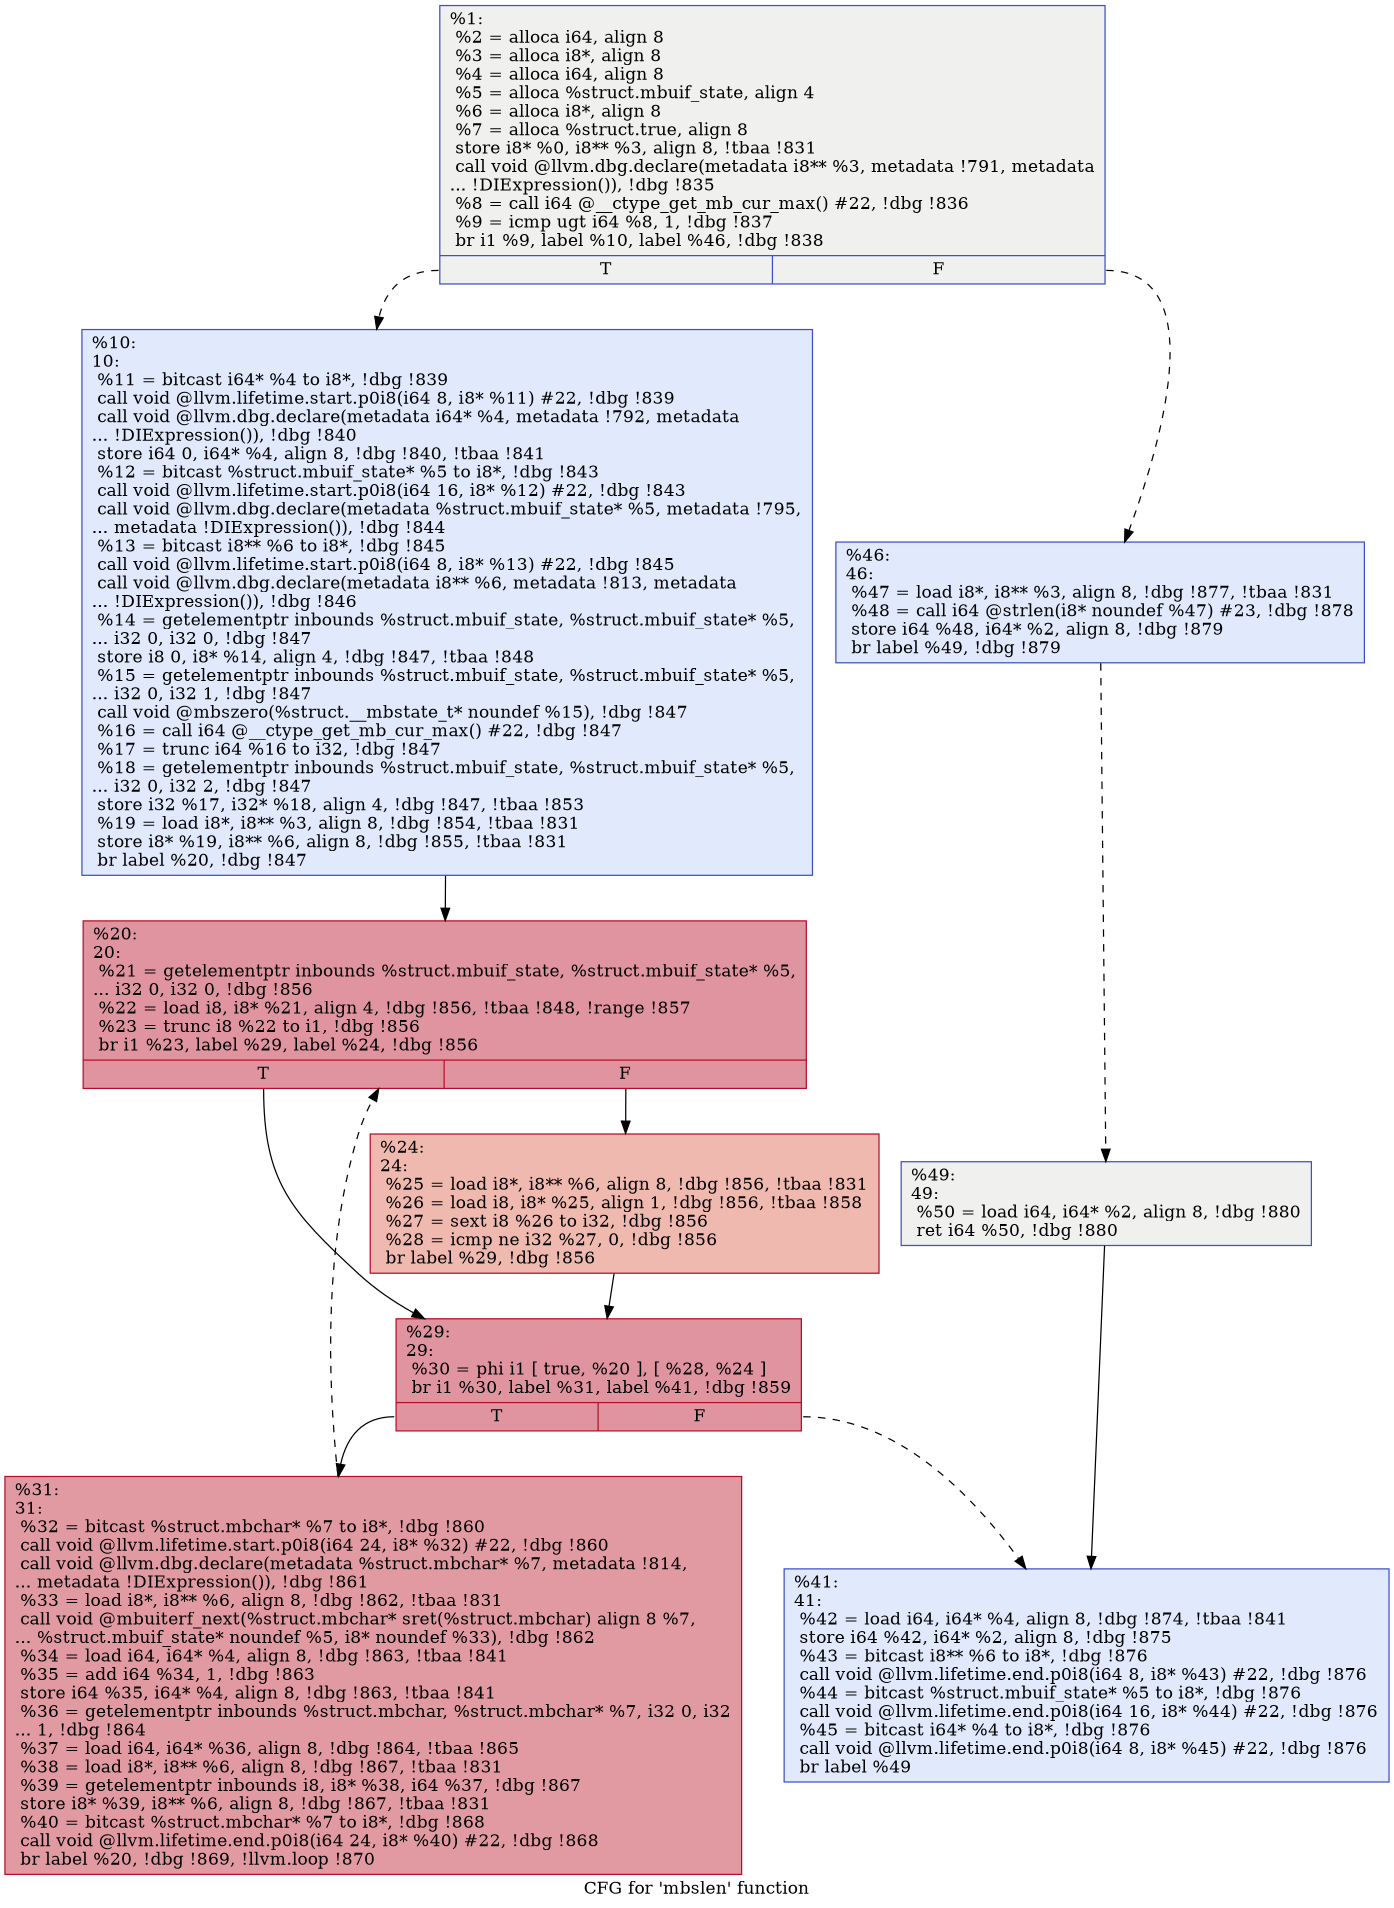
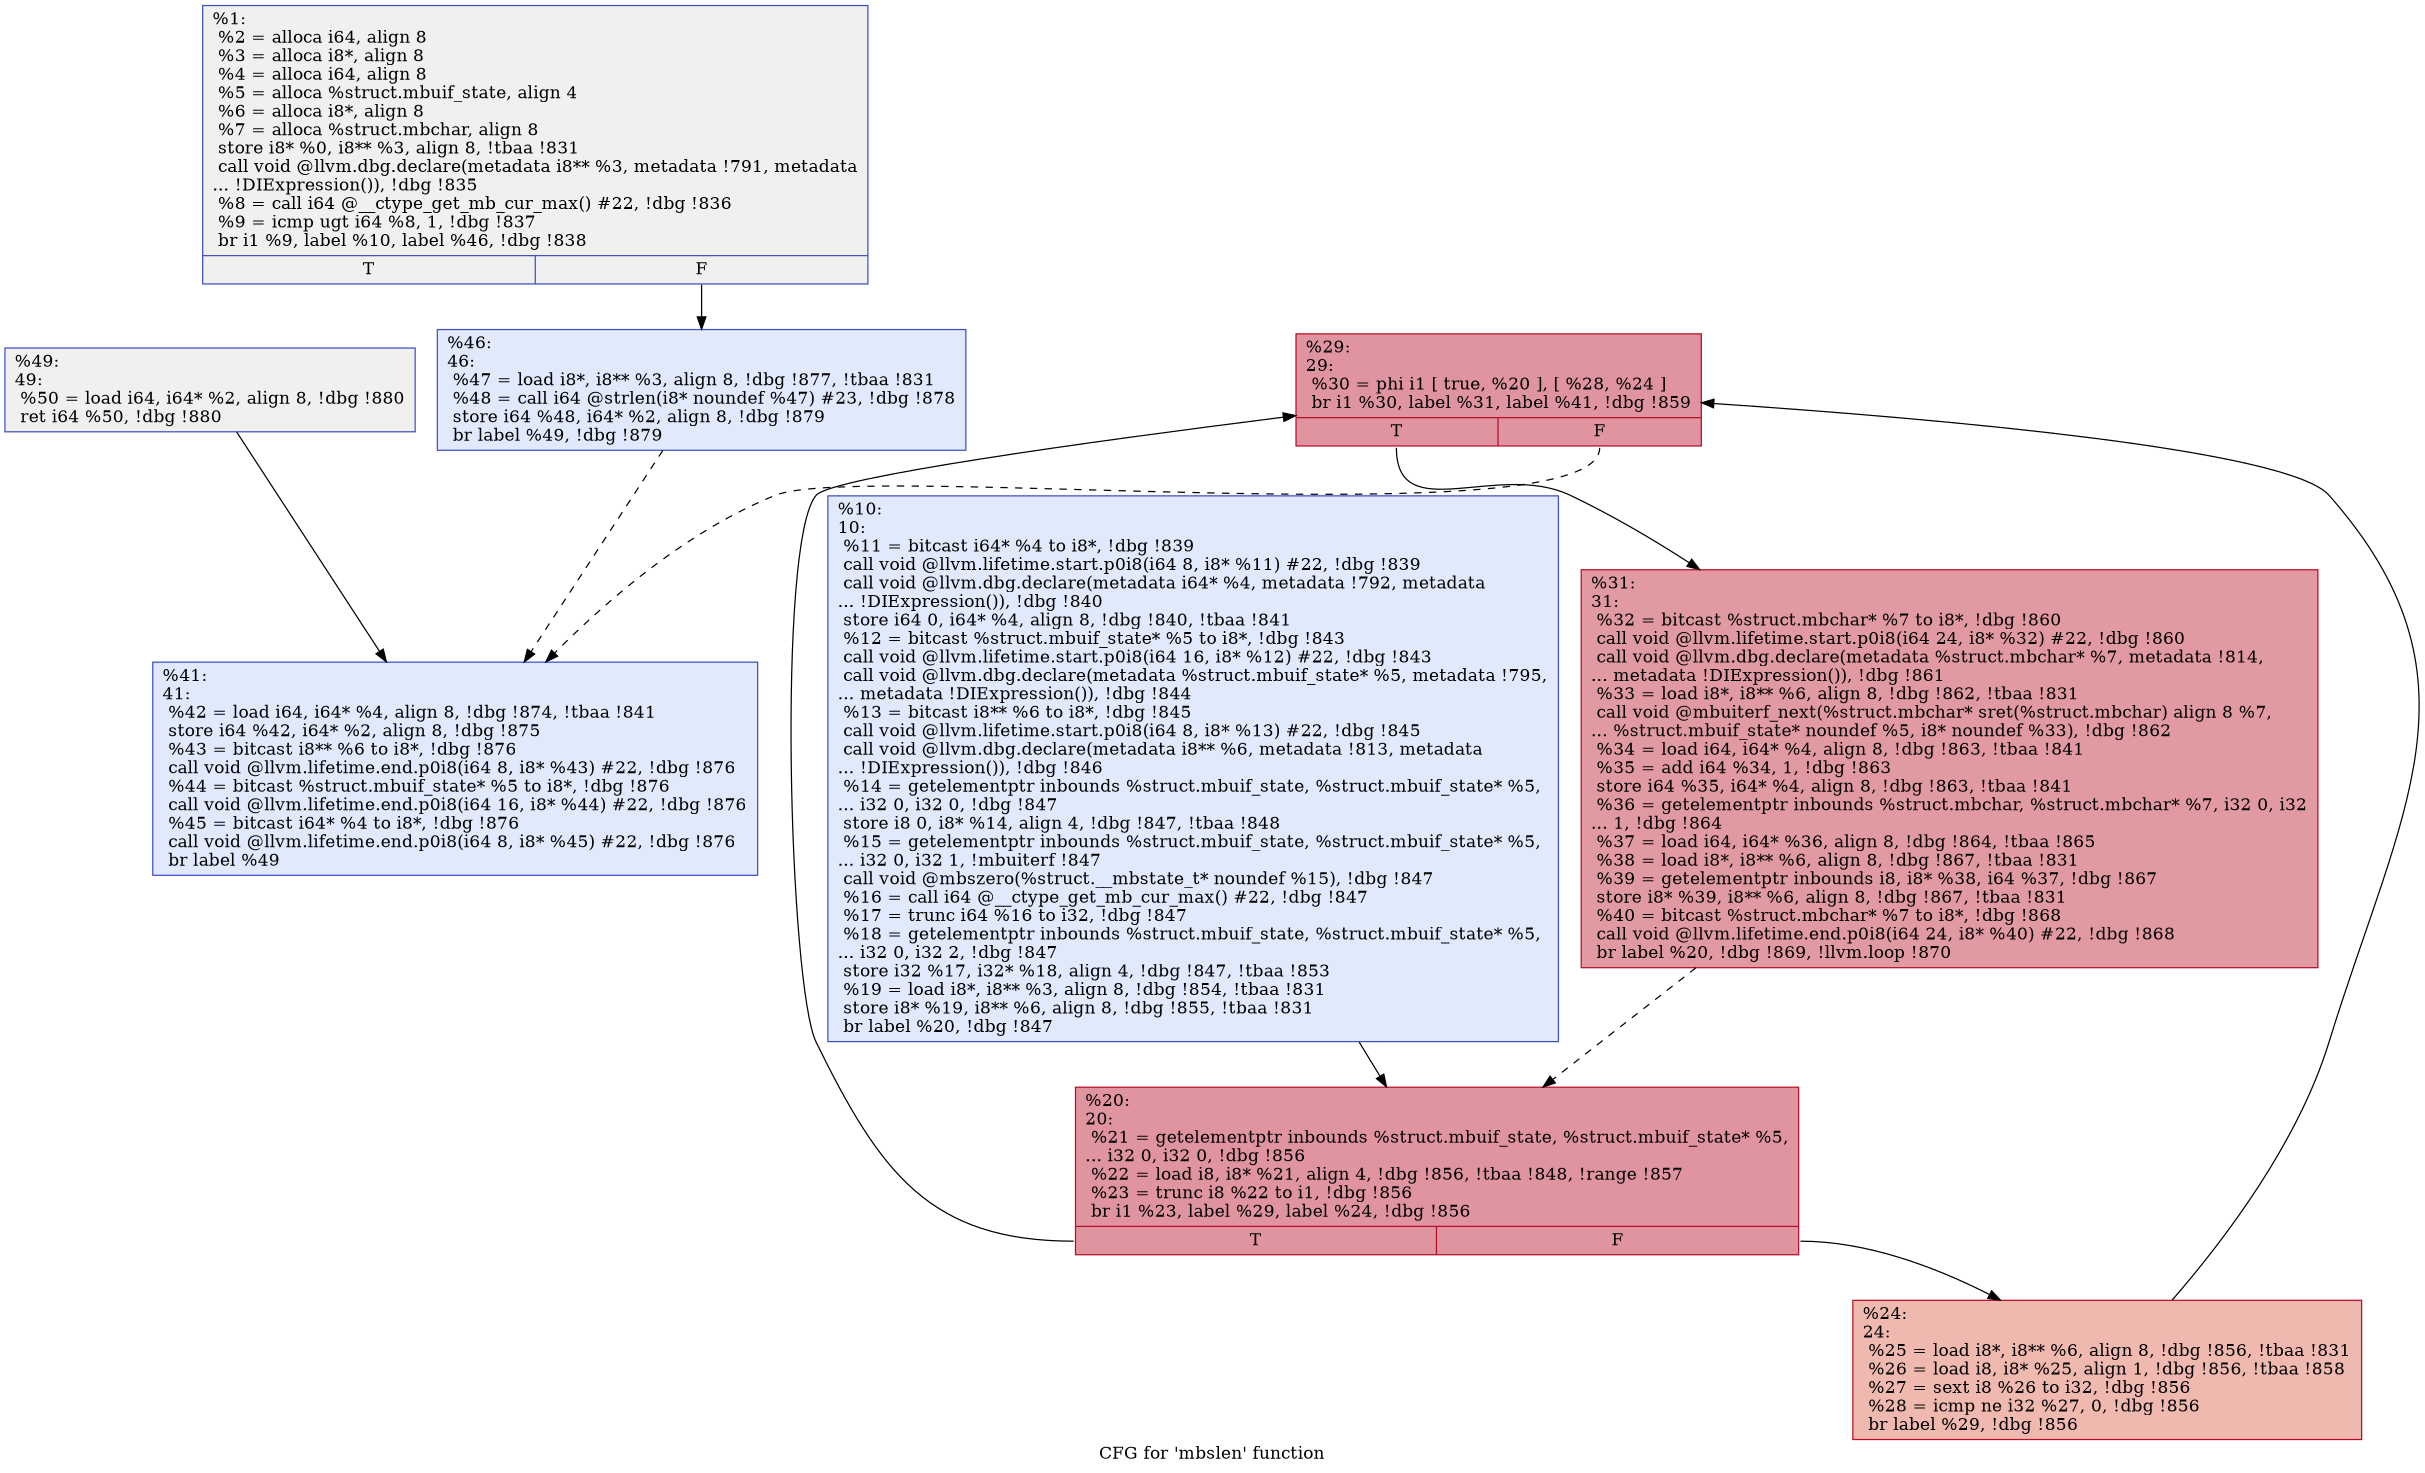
(599, 130) -> (376, 130)
(400, 282) -> none
(1167, 385) -> (702, 301)
(202, 694) -> (970, 861)
(1103, 906) -> (597, 551)
